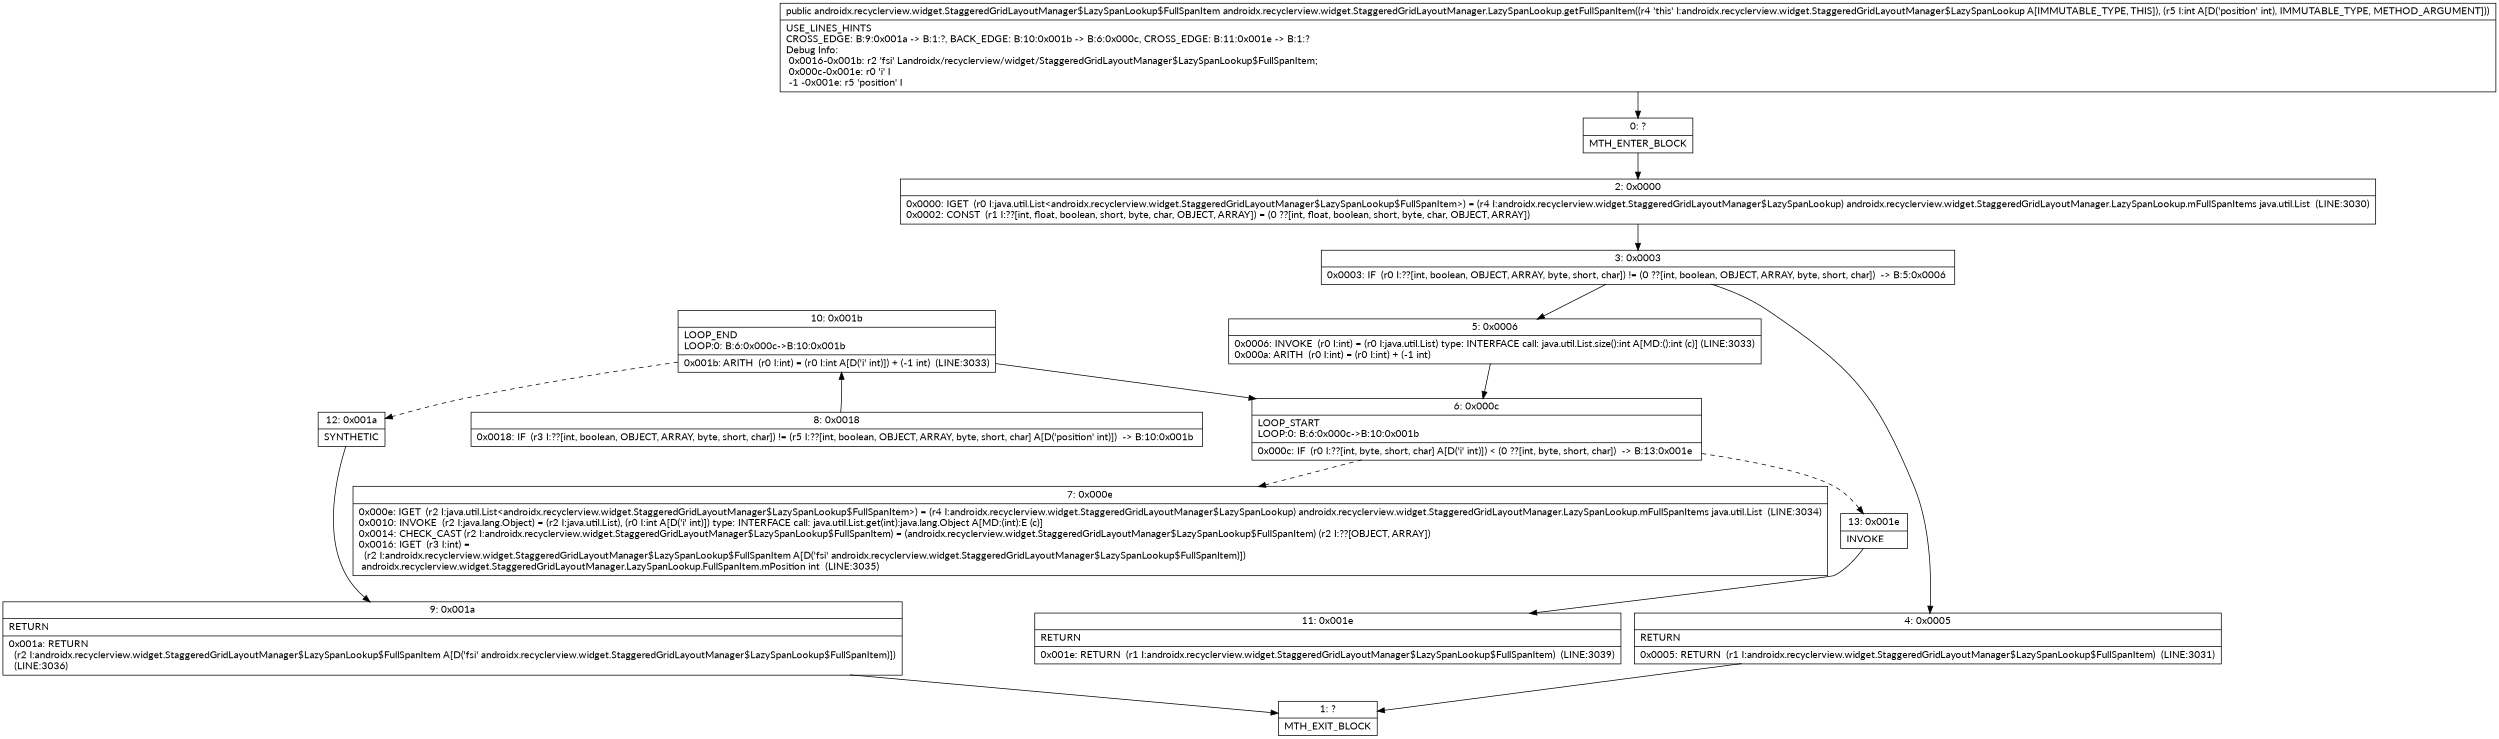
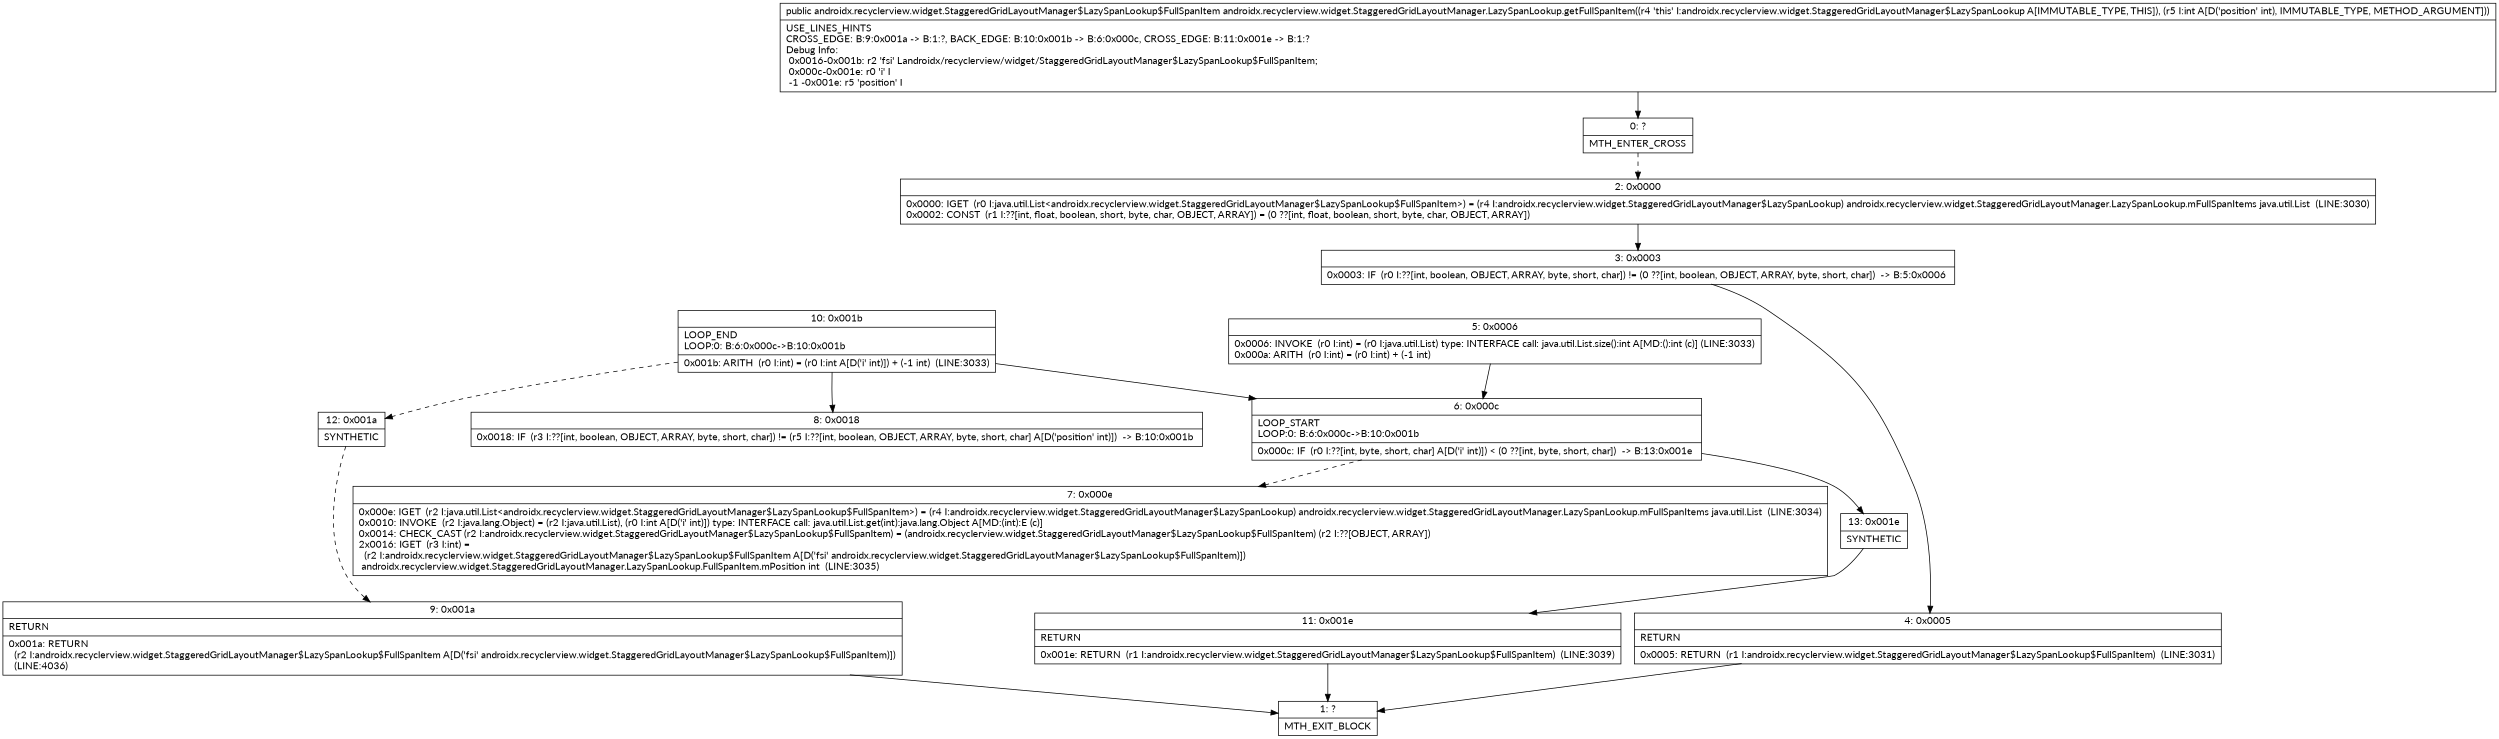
(1638, 144) -> (1638, 144)
(1638, 162) -> (1638, 162)
(1575, 300) -> none
(842, 396) -> (832, 389)
(1785, 470) -> (1785, 470)
(334, 525) -> (334, 525)
(1865, 539) -> (1874, 539)
(416, 545) -> (416, 545)
(38, 666) -> (38, 666)
none -> (1328, 679)
